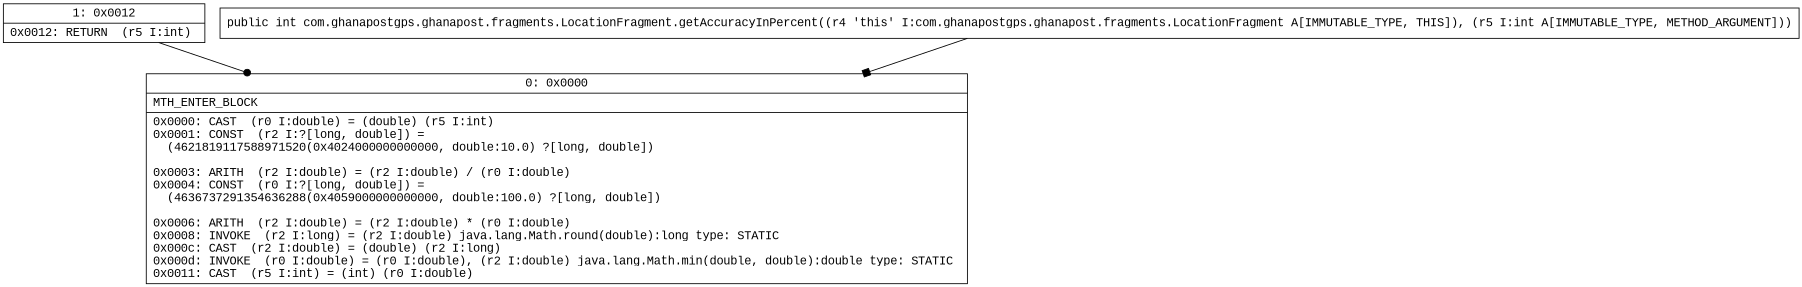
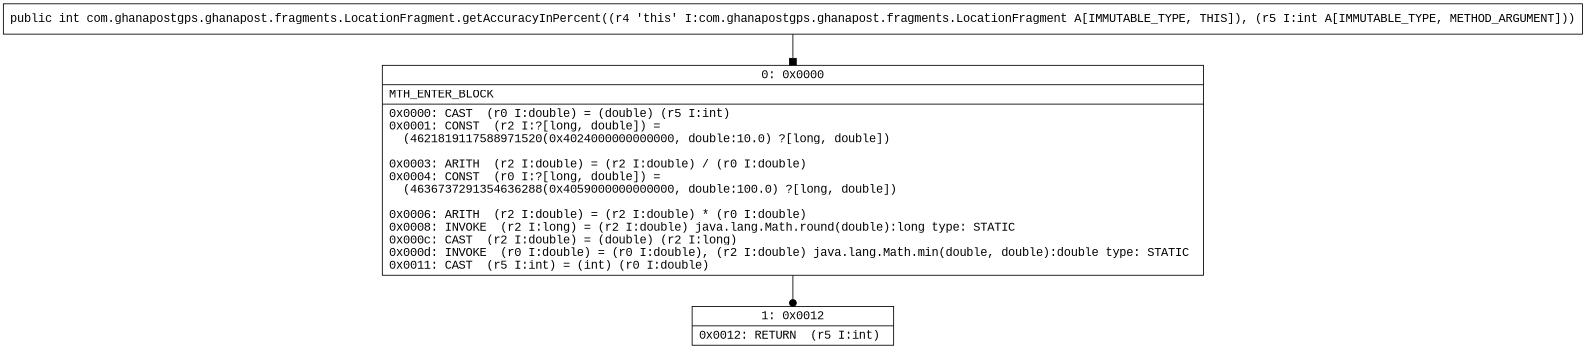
(201, 57) -> (793, 287)
